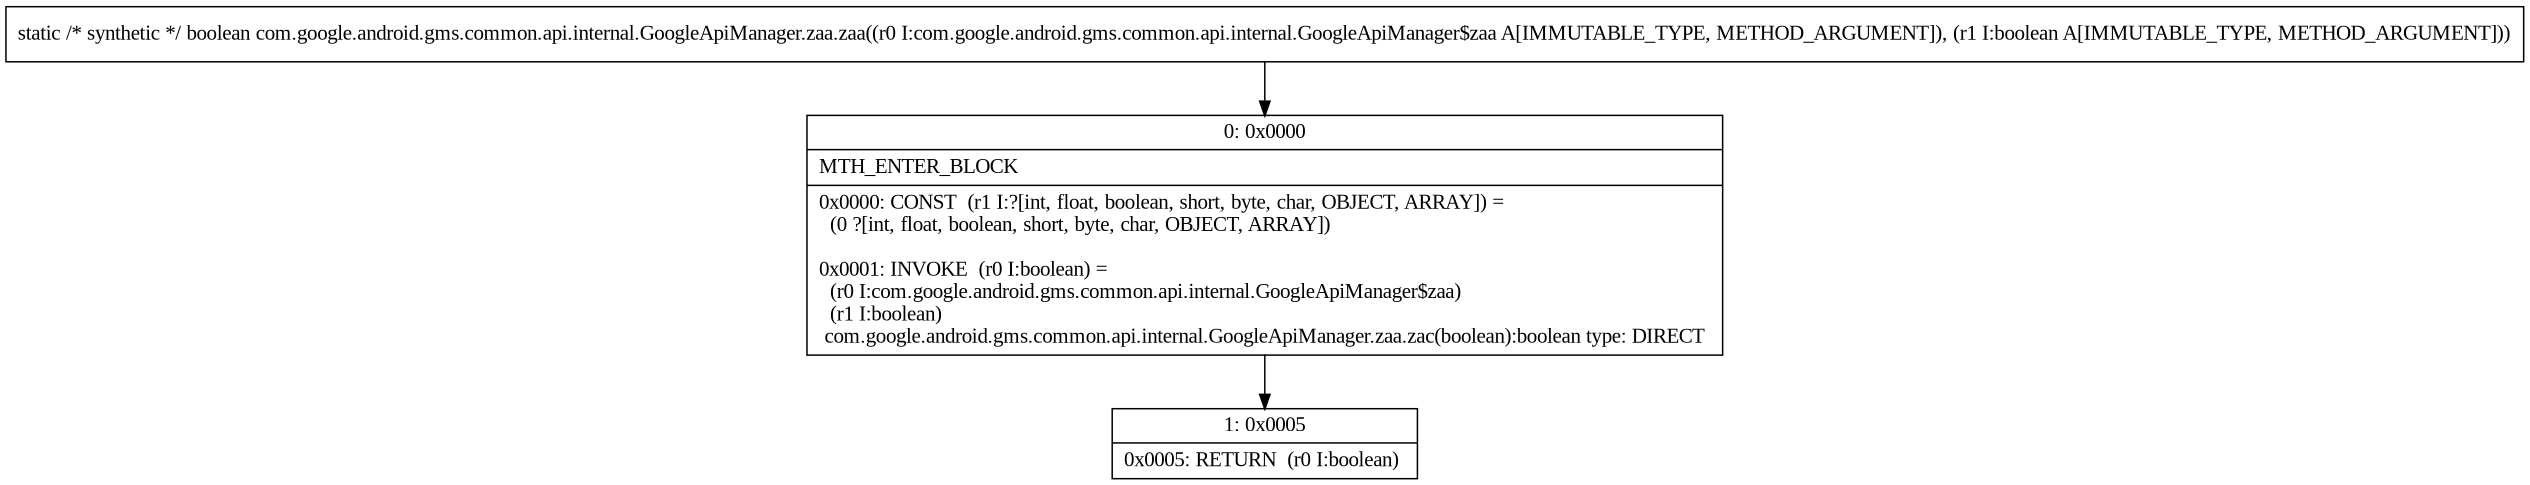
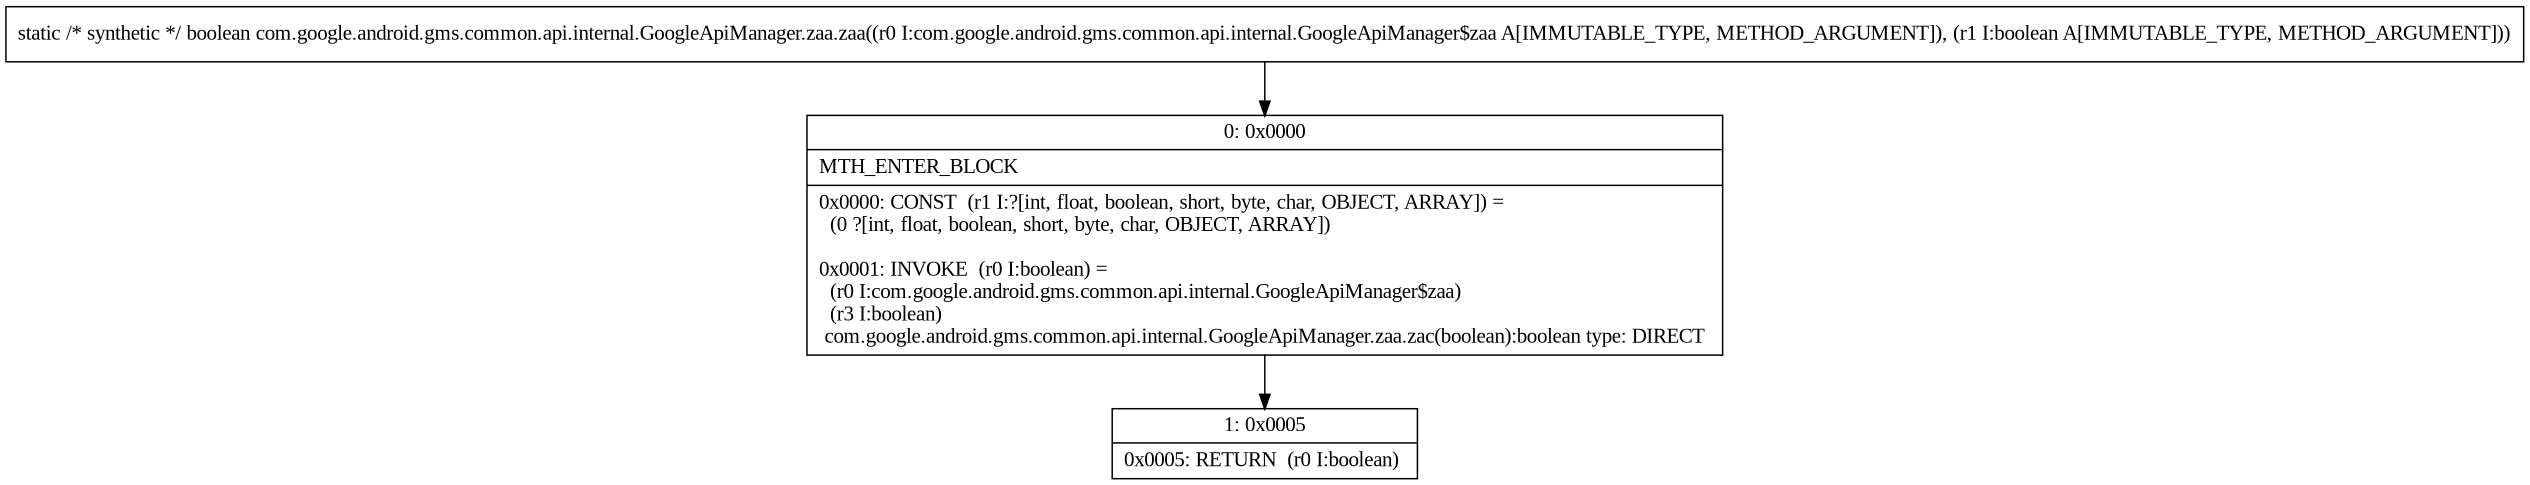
(881, 314) -> (881, 314)
